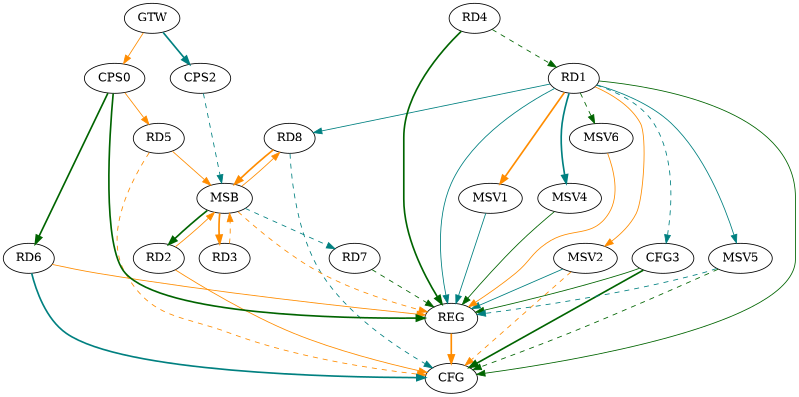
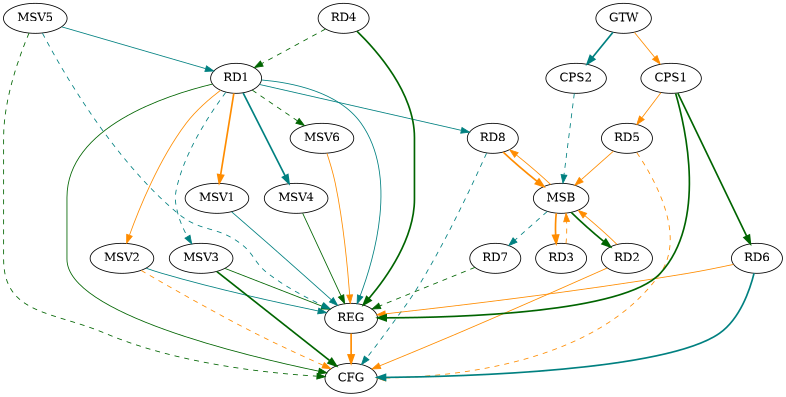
(115, 78) -> (671, 78)
(686, 140) -> (134, 48)
(663, 258) -> (201, 258)
(313, 268) -> none
